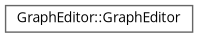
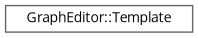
(99, 19) -> (99, 19)
